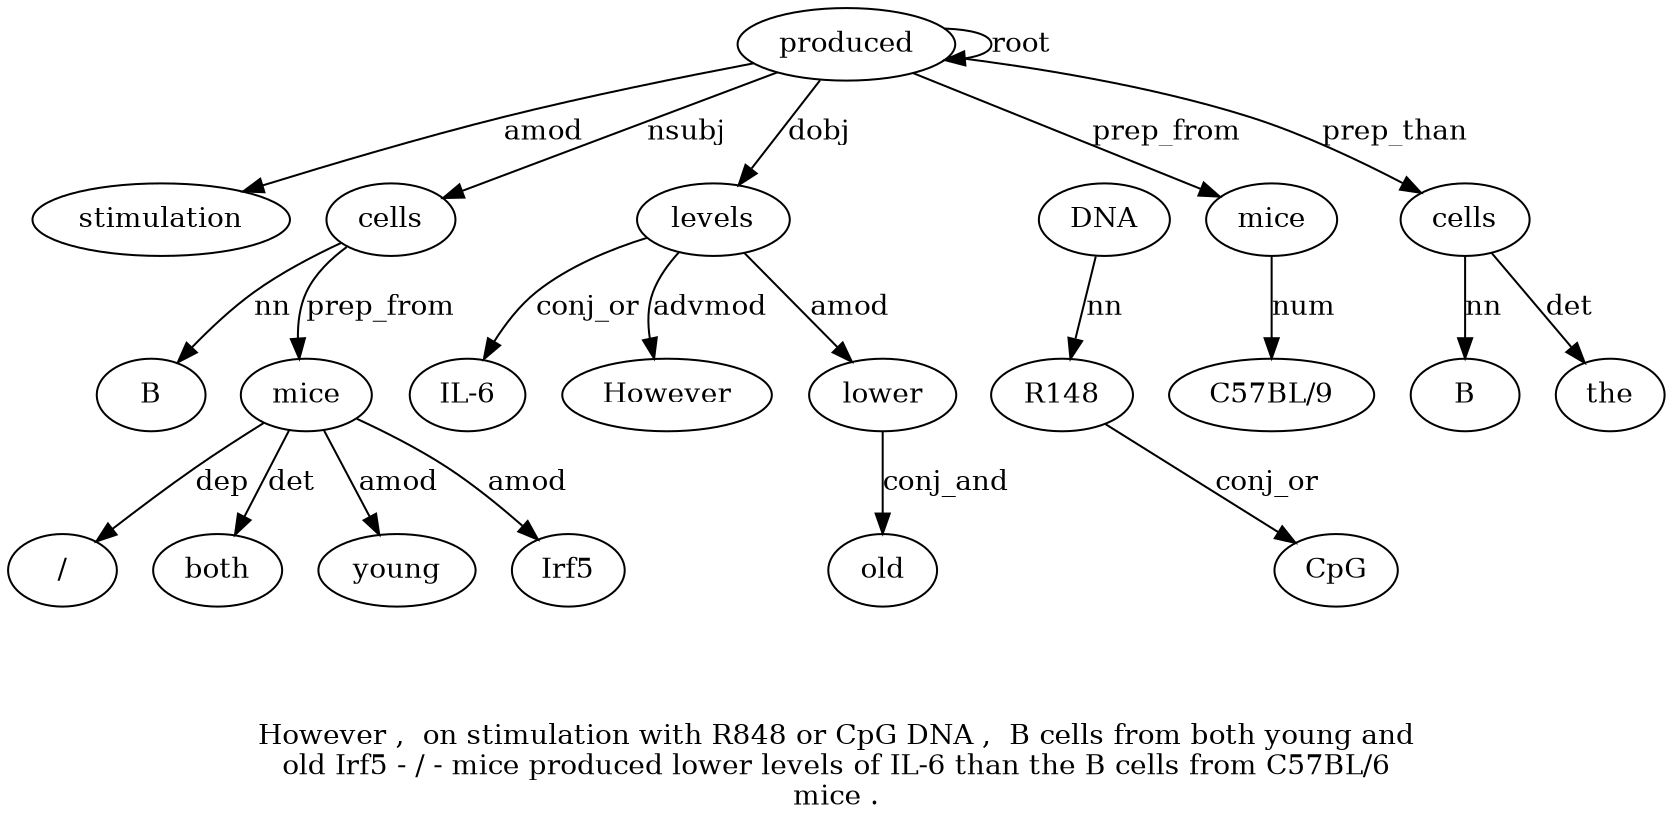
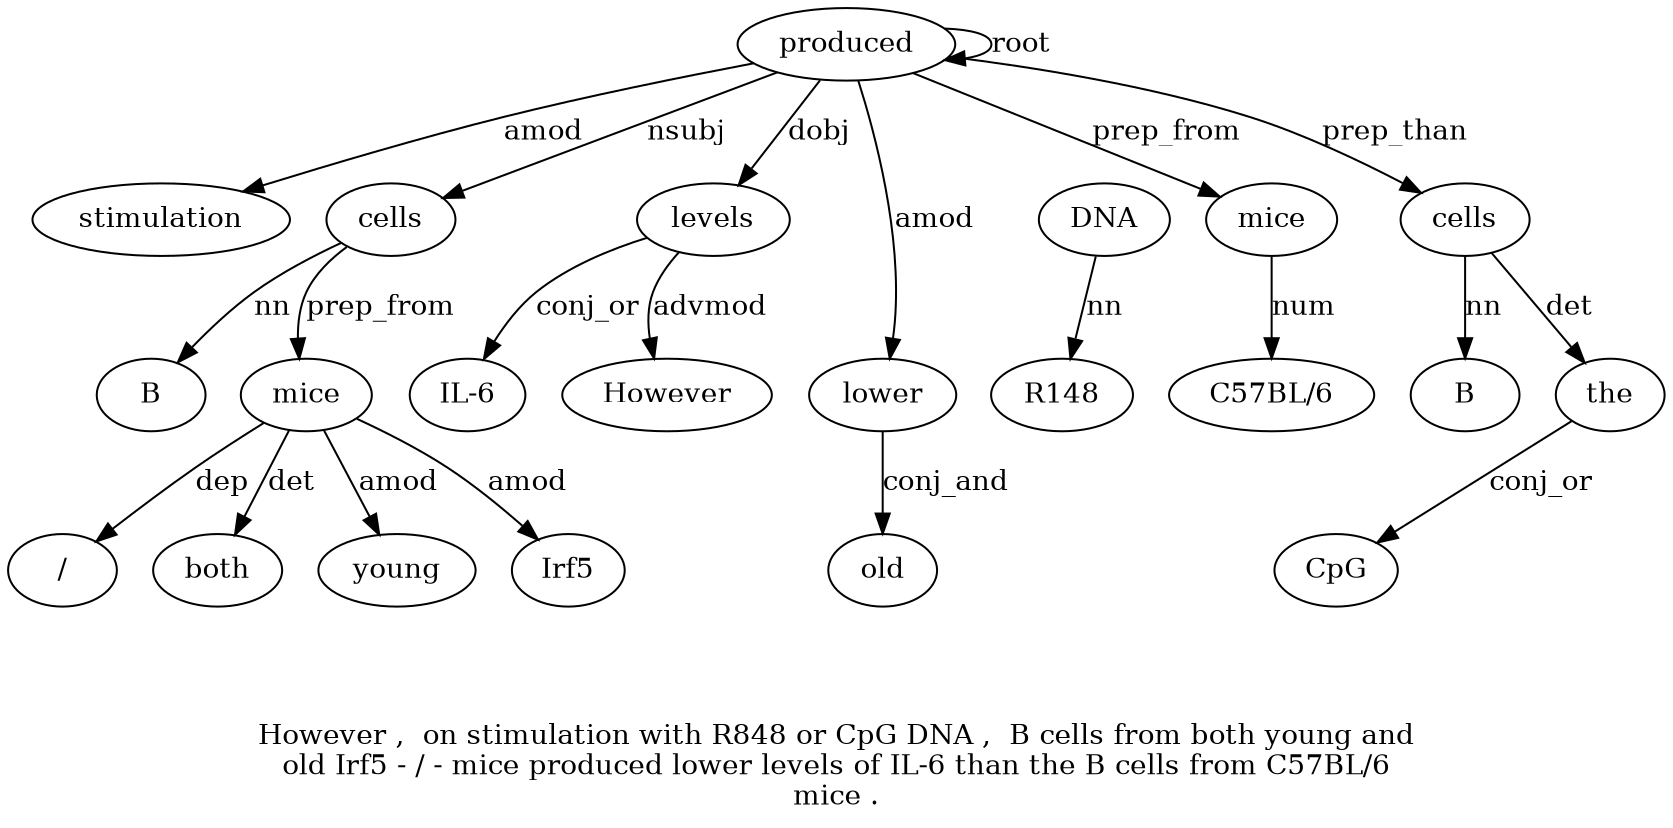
(791, 300) -> (889, 208)
(1272, 395) -> (1272, 395)
(1192, 478) -> (1483, 477)
